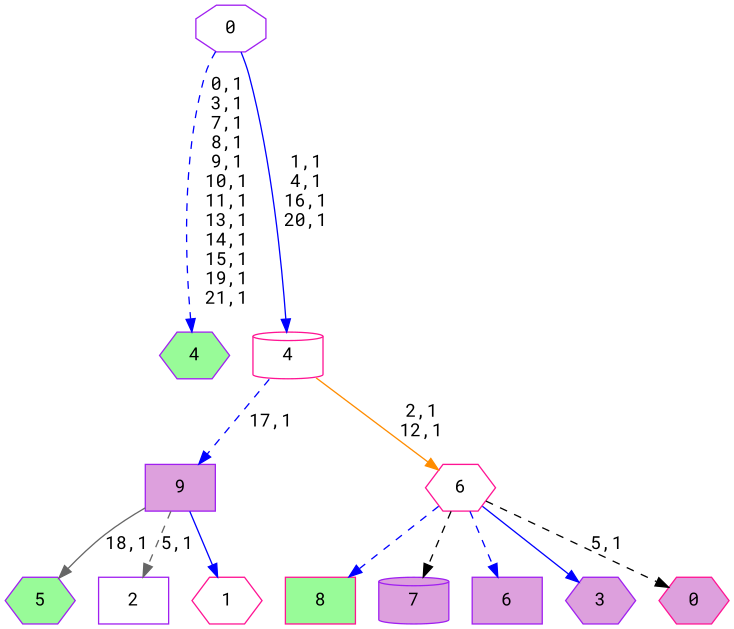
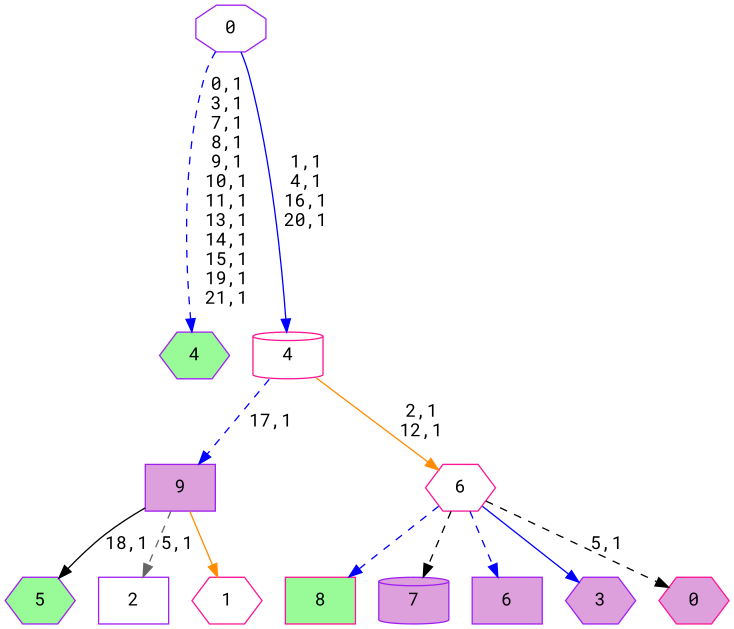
(104, 535) -> (104, 535)
(201, 538) -> (201, 538)
